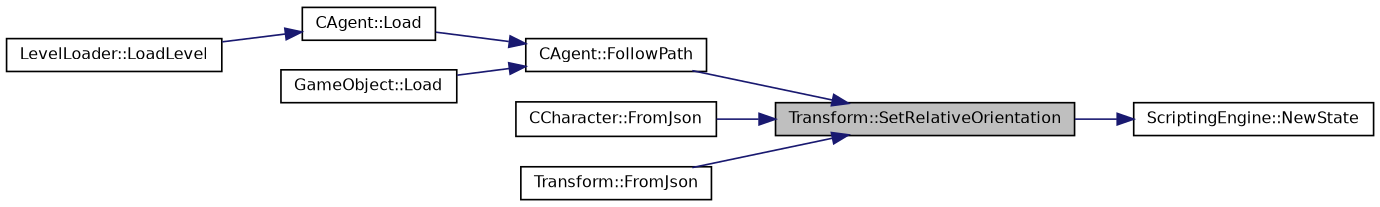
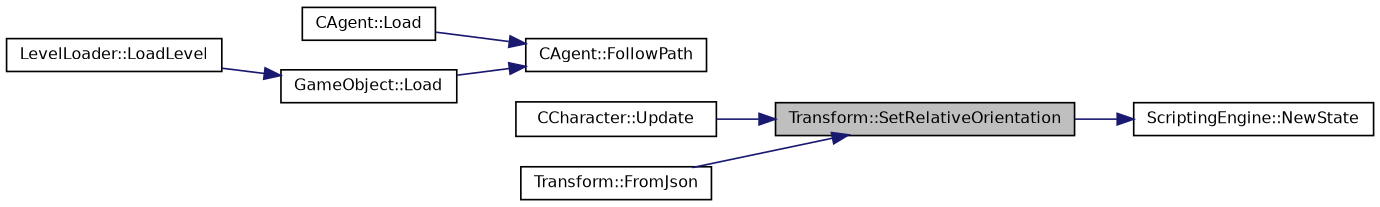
(254, 38) -> (243, 71)
(762, 85) -> none
(616, 119) -> (616, 119)
